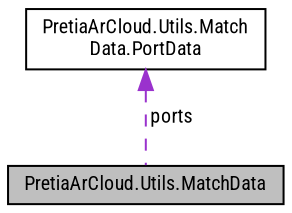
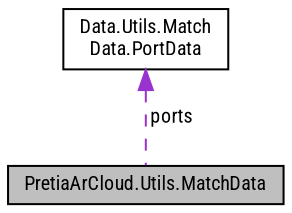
(146, 39) -> (146, 39)
